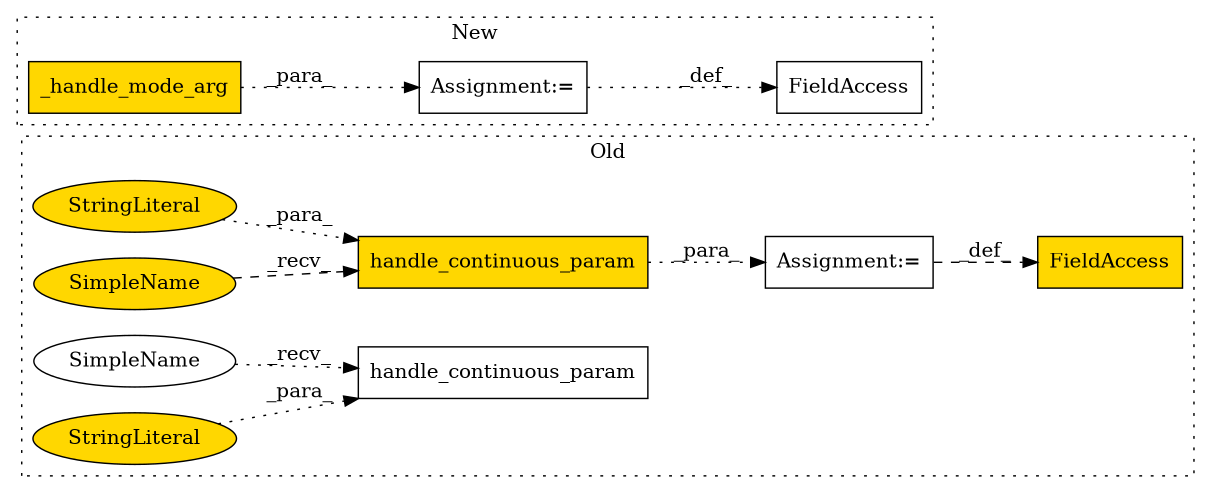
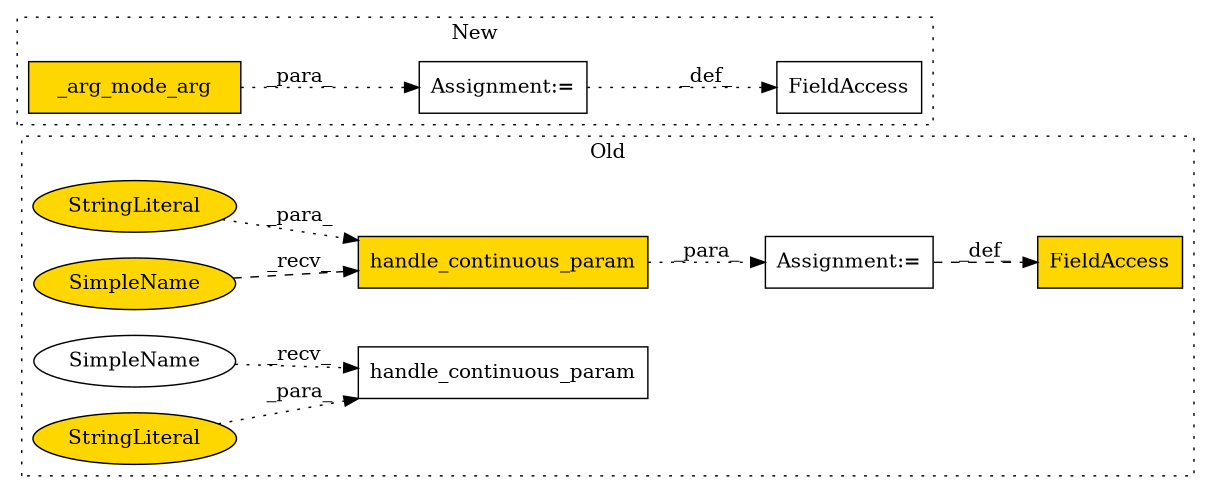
(135, 87) -> (135, 87)
